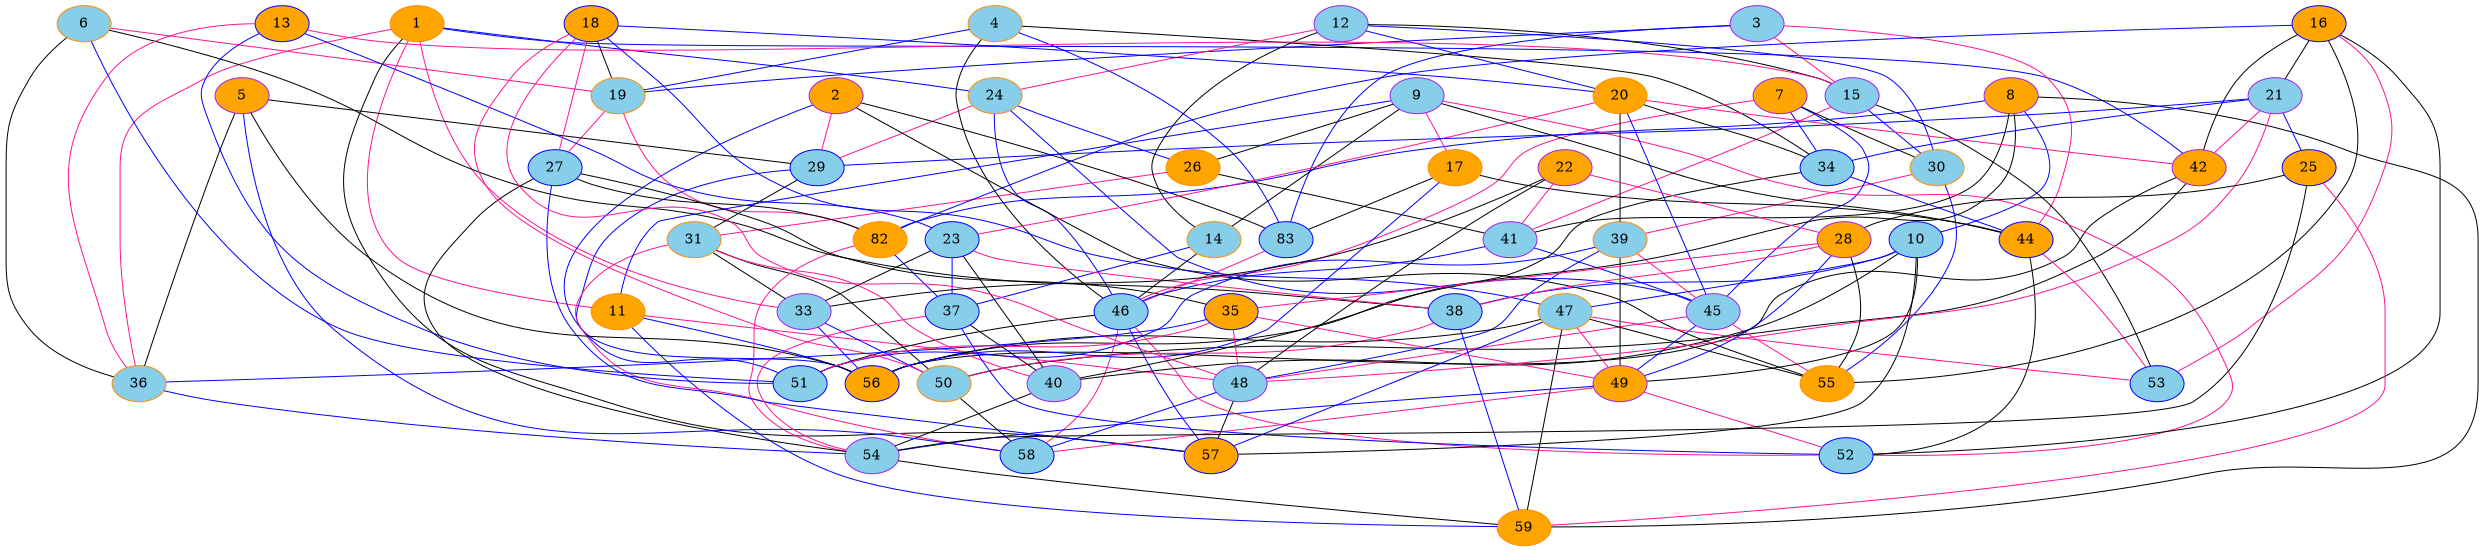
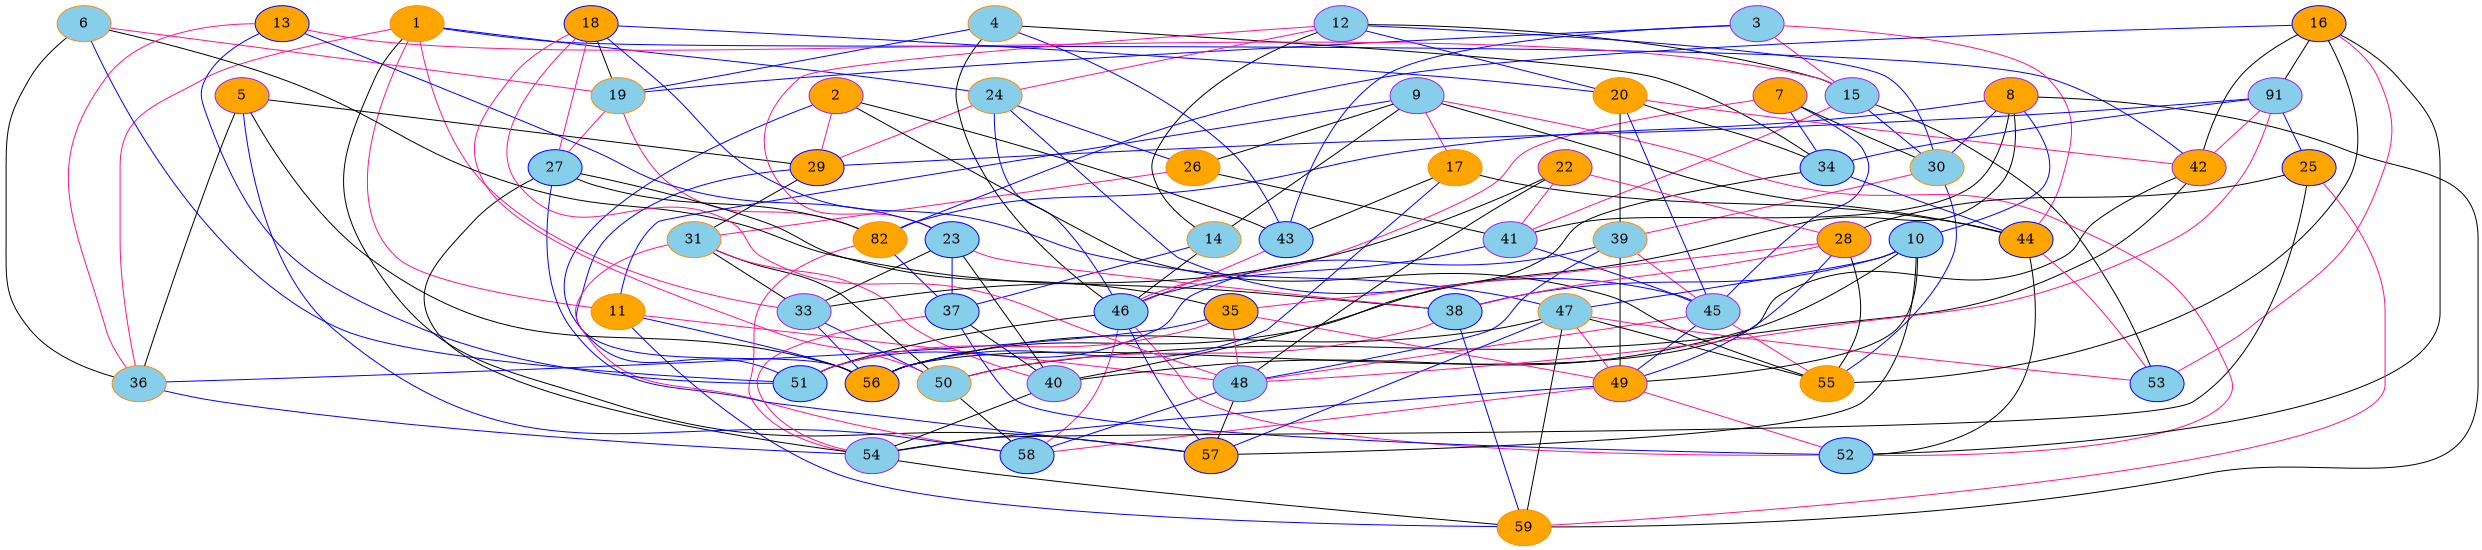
(2275, 96) -> (2275, 96)
none -> (1975, 131)
(817, 168) -> (817, 168)
(1149, 202) -> (915, 59)
(1286, 240) -> (1286, 240)
